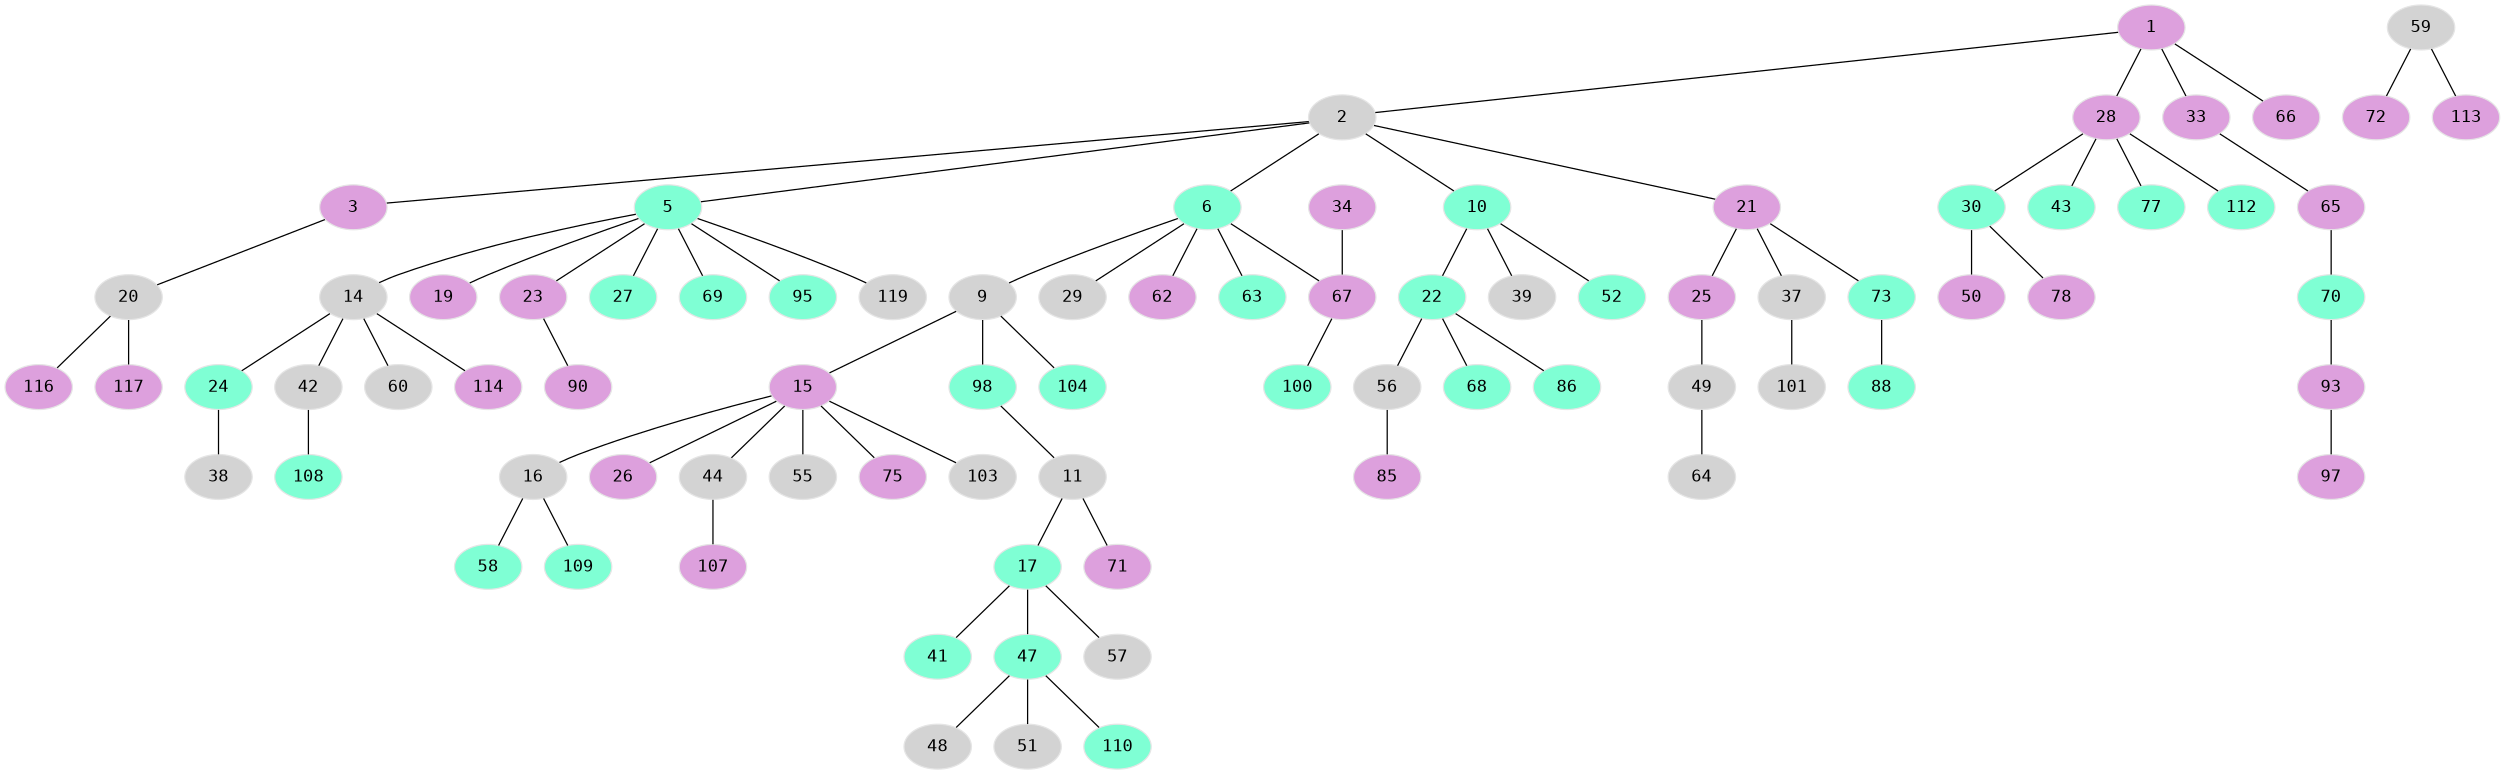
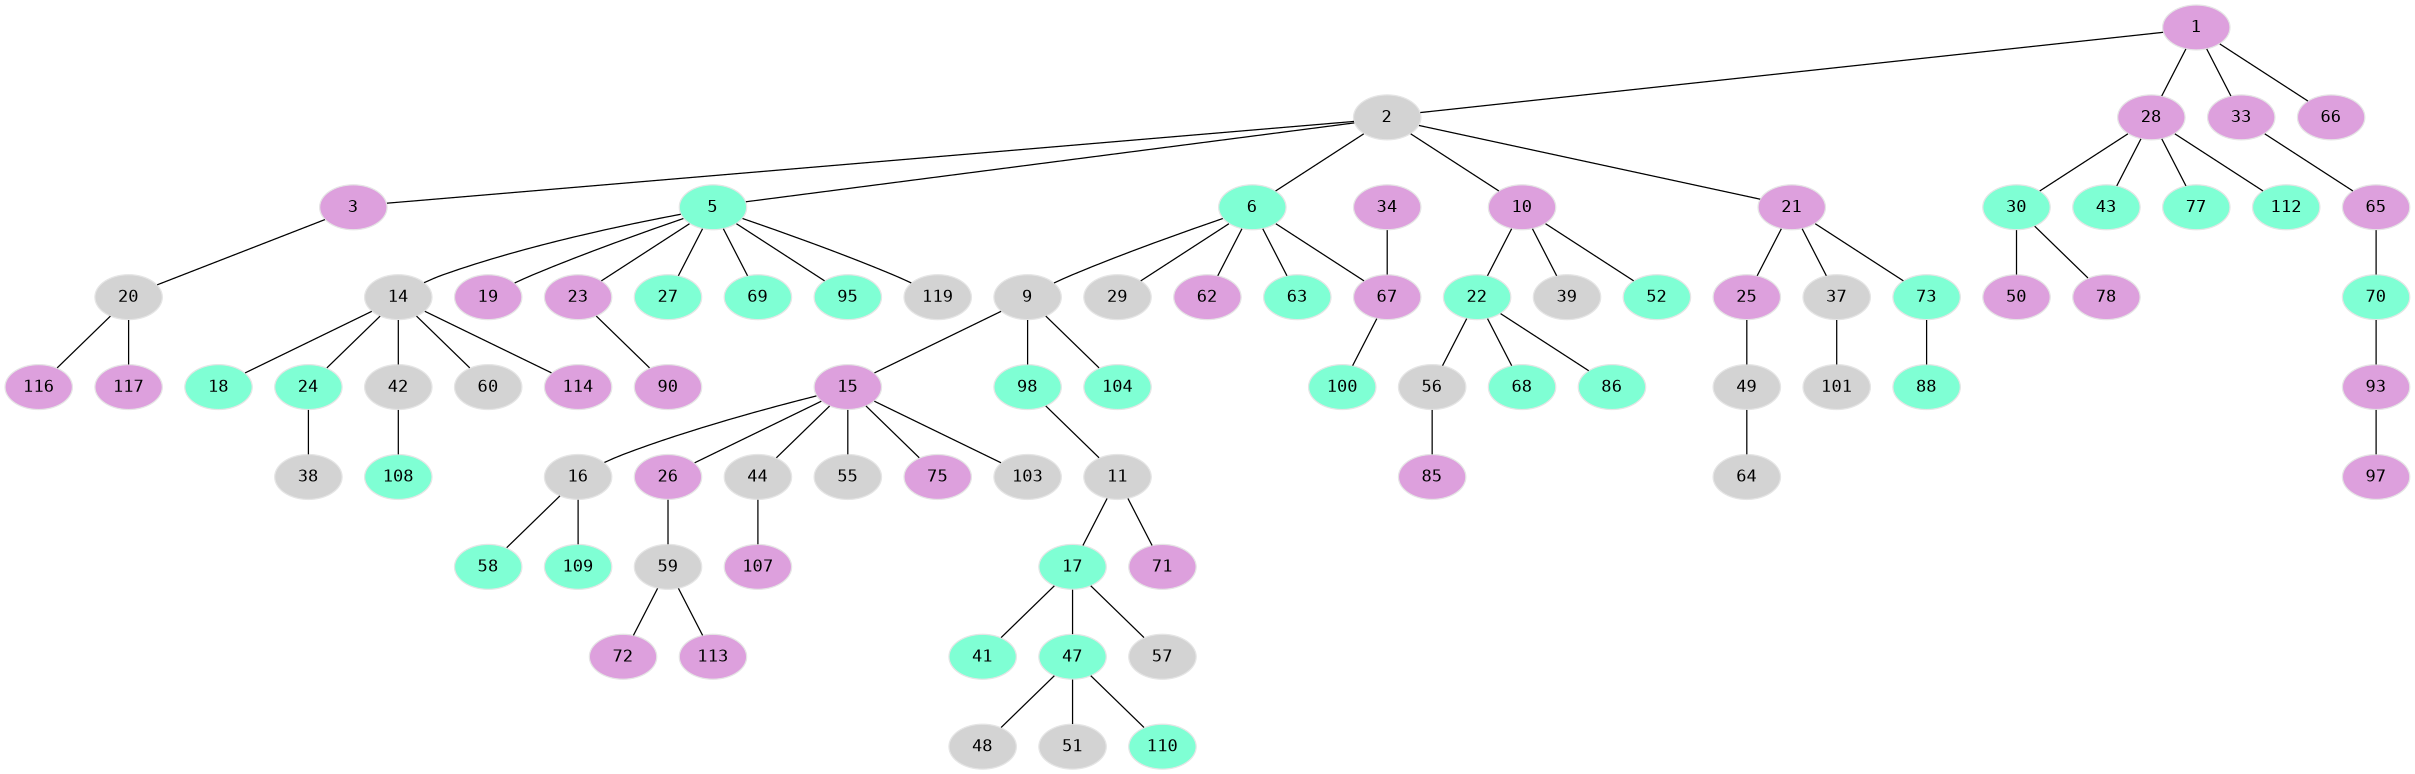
(1477, 207) -> (1522, 207)
none -> (219, 387)
none -> (668, 522)
